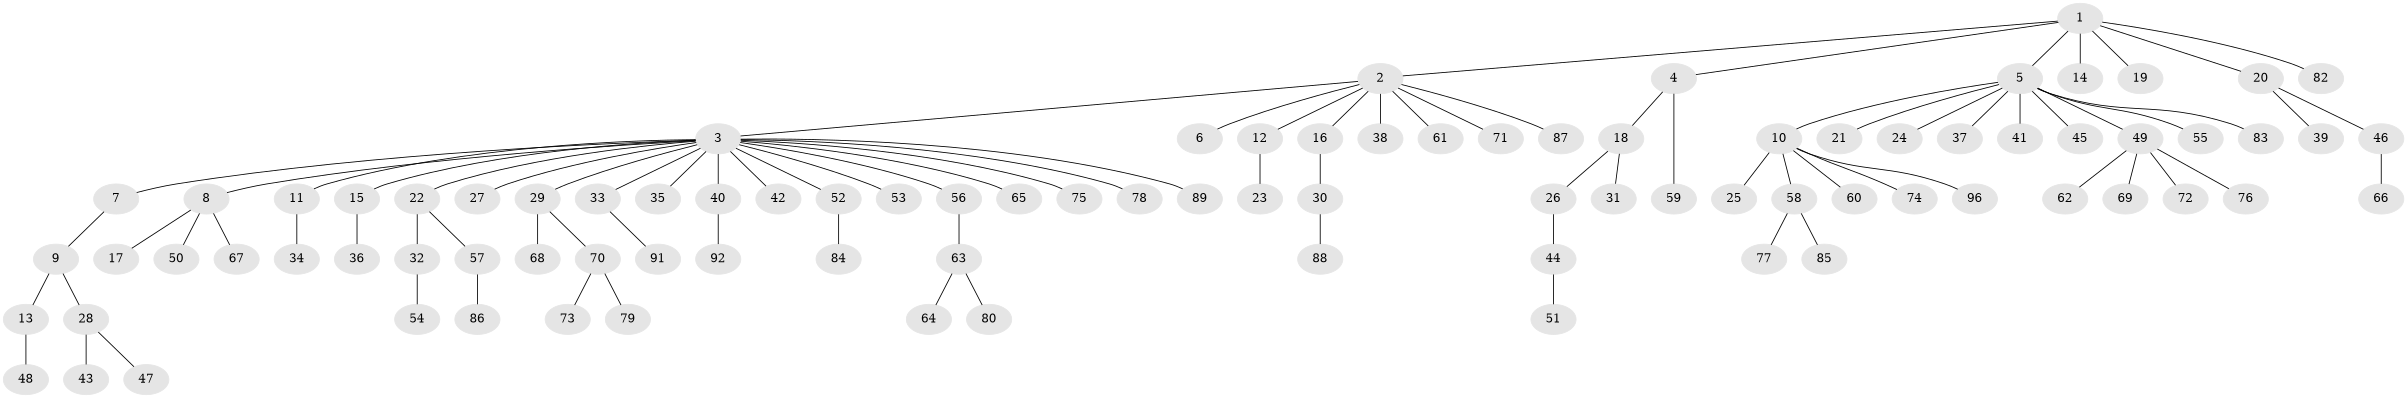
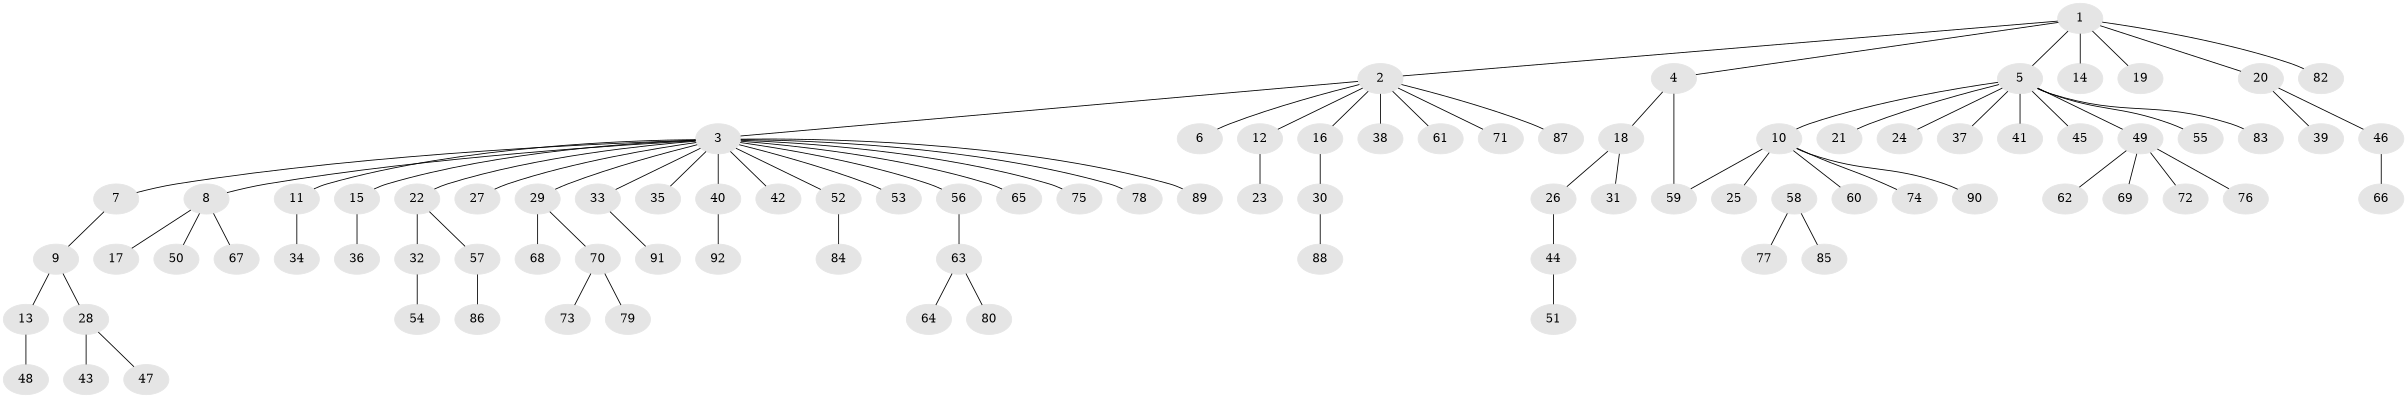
(1787, 169) -> (1727, 169)
(1975, 199) -> (1975, 199)
